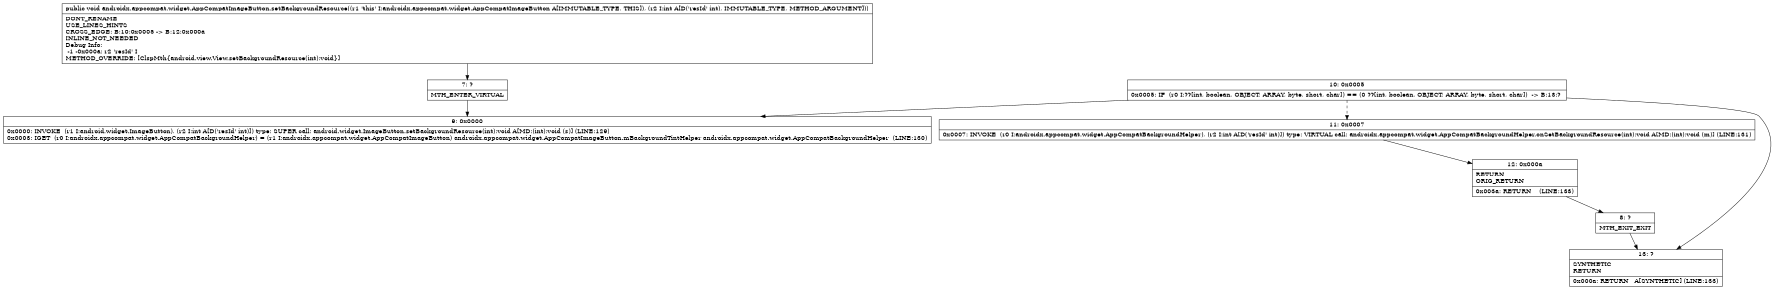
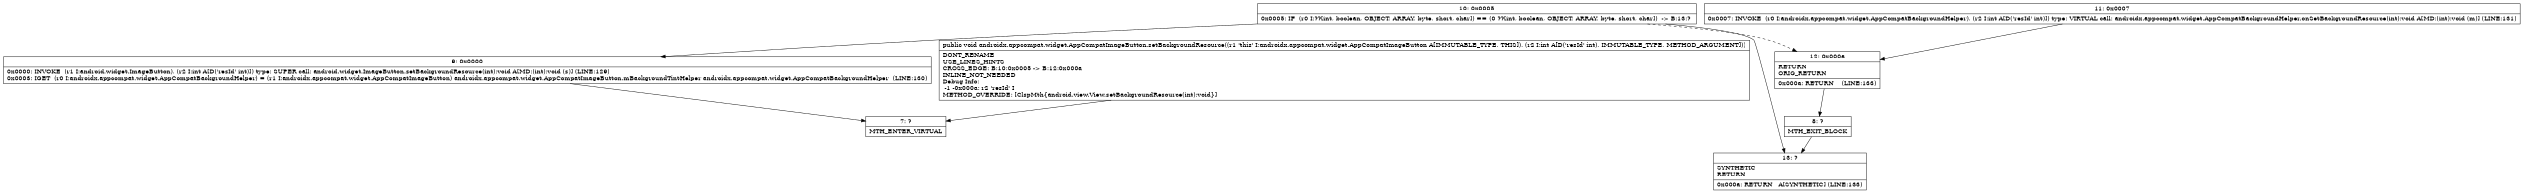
(467, 106) -> (716, 102)
(1347, 108) -> (1754, 37)
(1525, 191) -> (1827, 83)
(1625, 228) -> (1818, 131)
